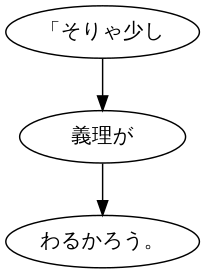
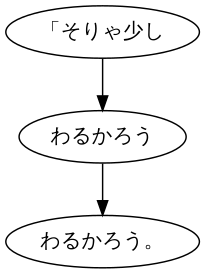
(103, 137) -> (103, 137)
